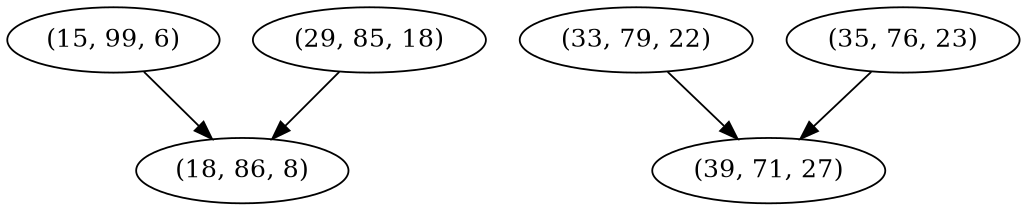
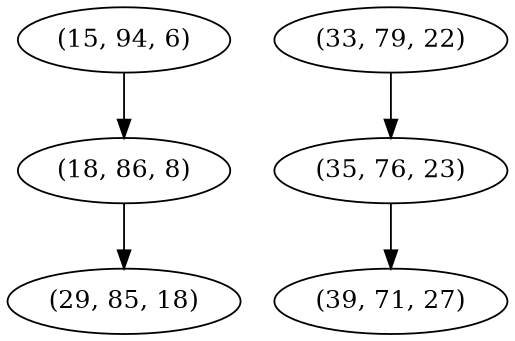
(113, 40) -> (124, 40)
(312, 99) -> (124, 227)
(696, 99) -> (391, 96)
